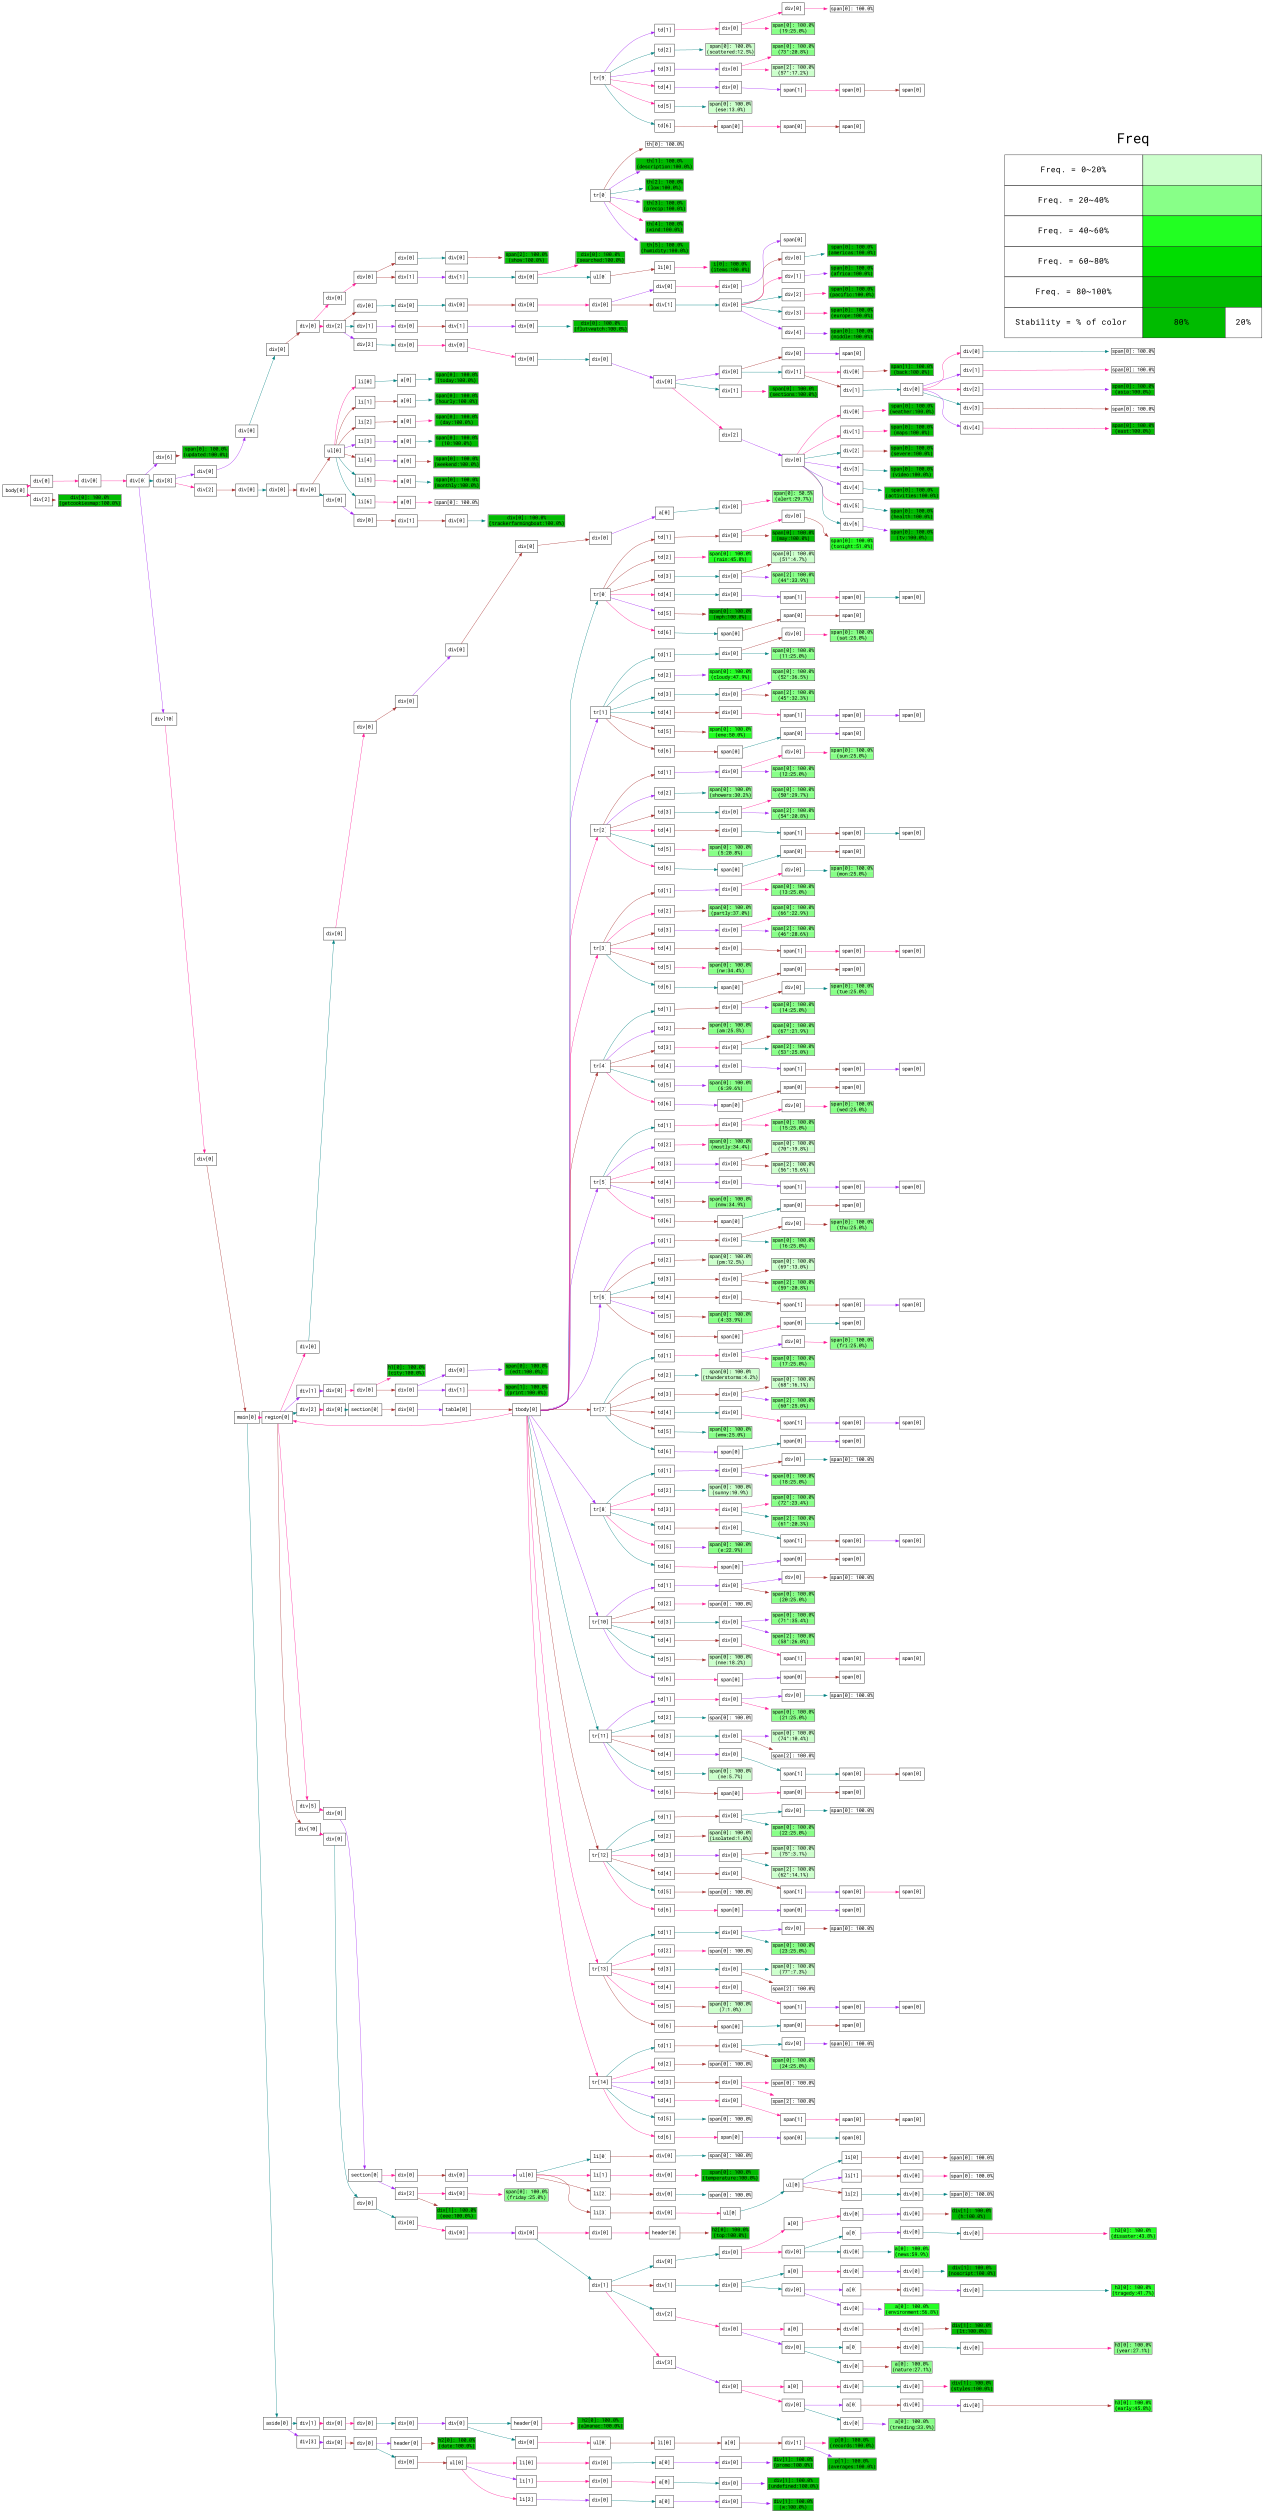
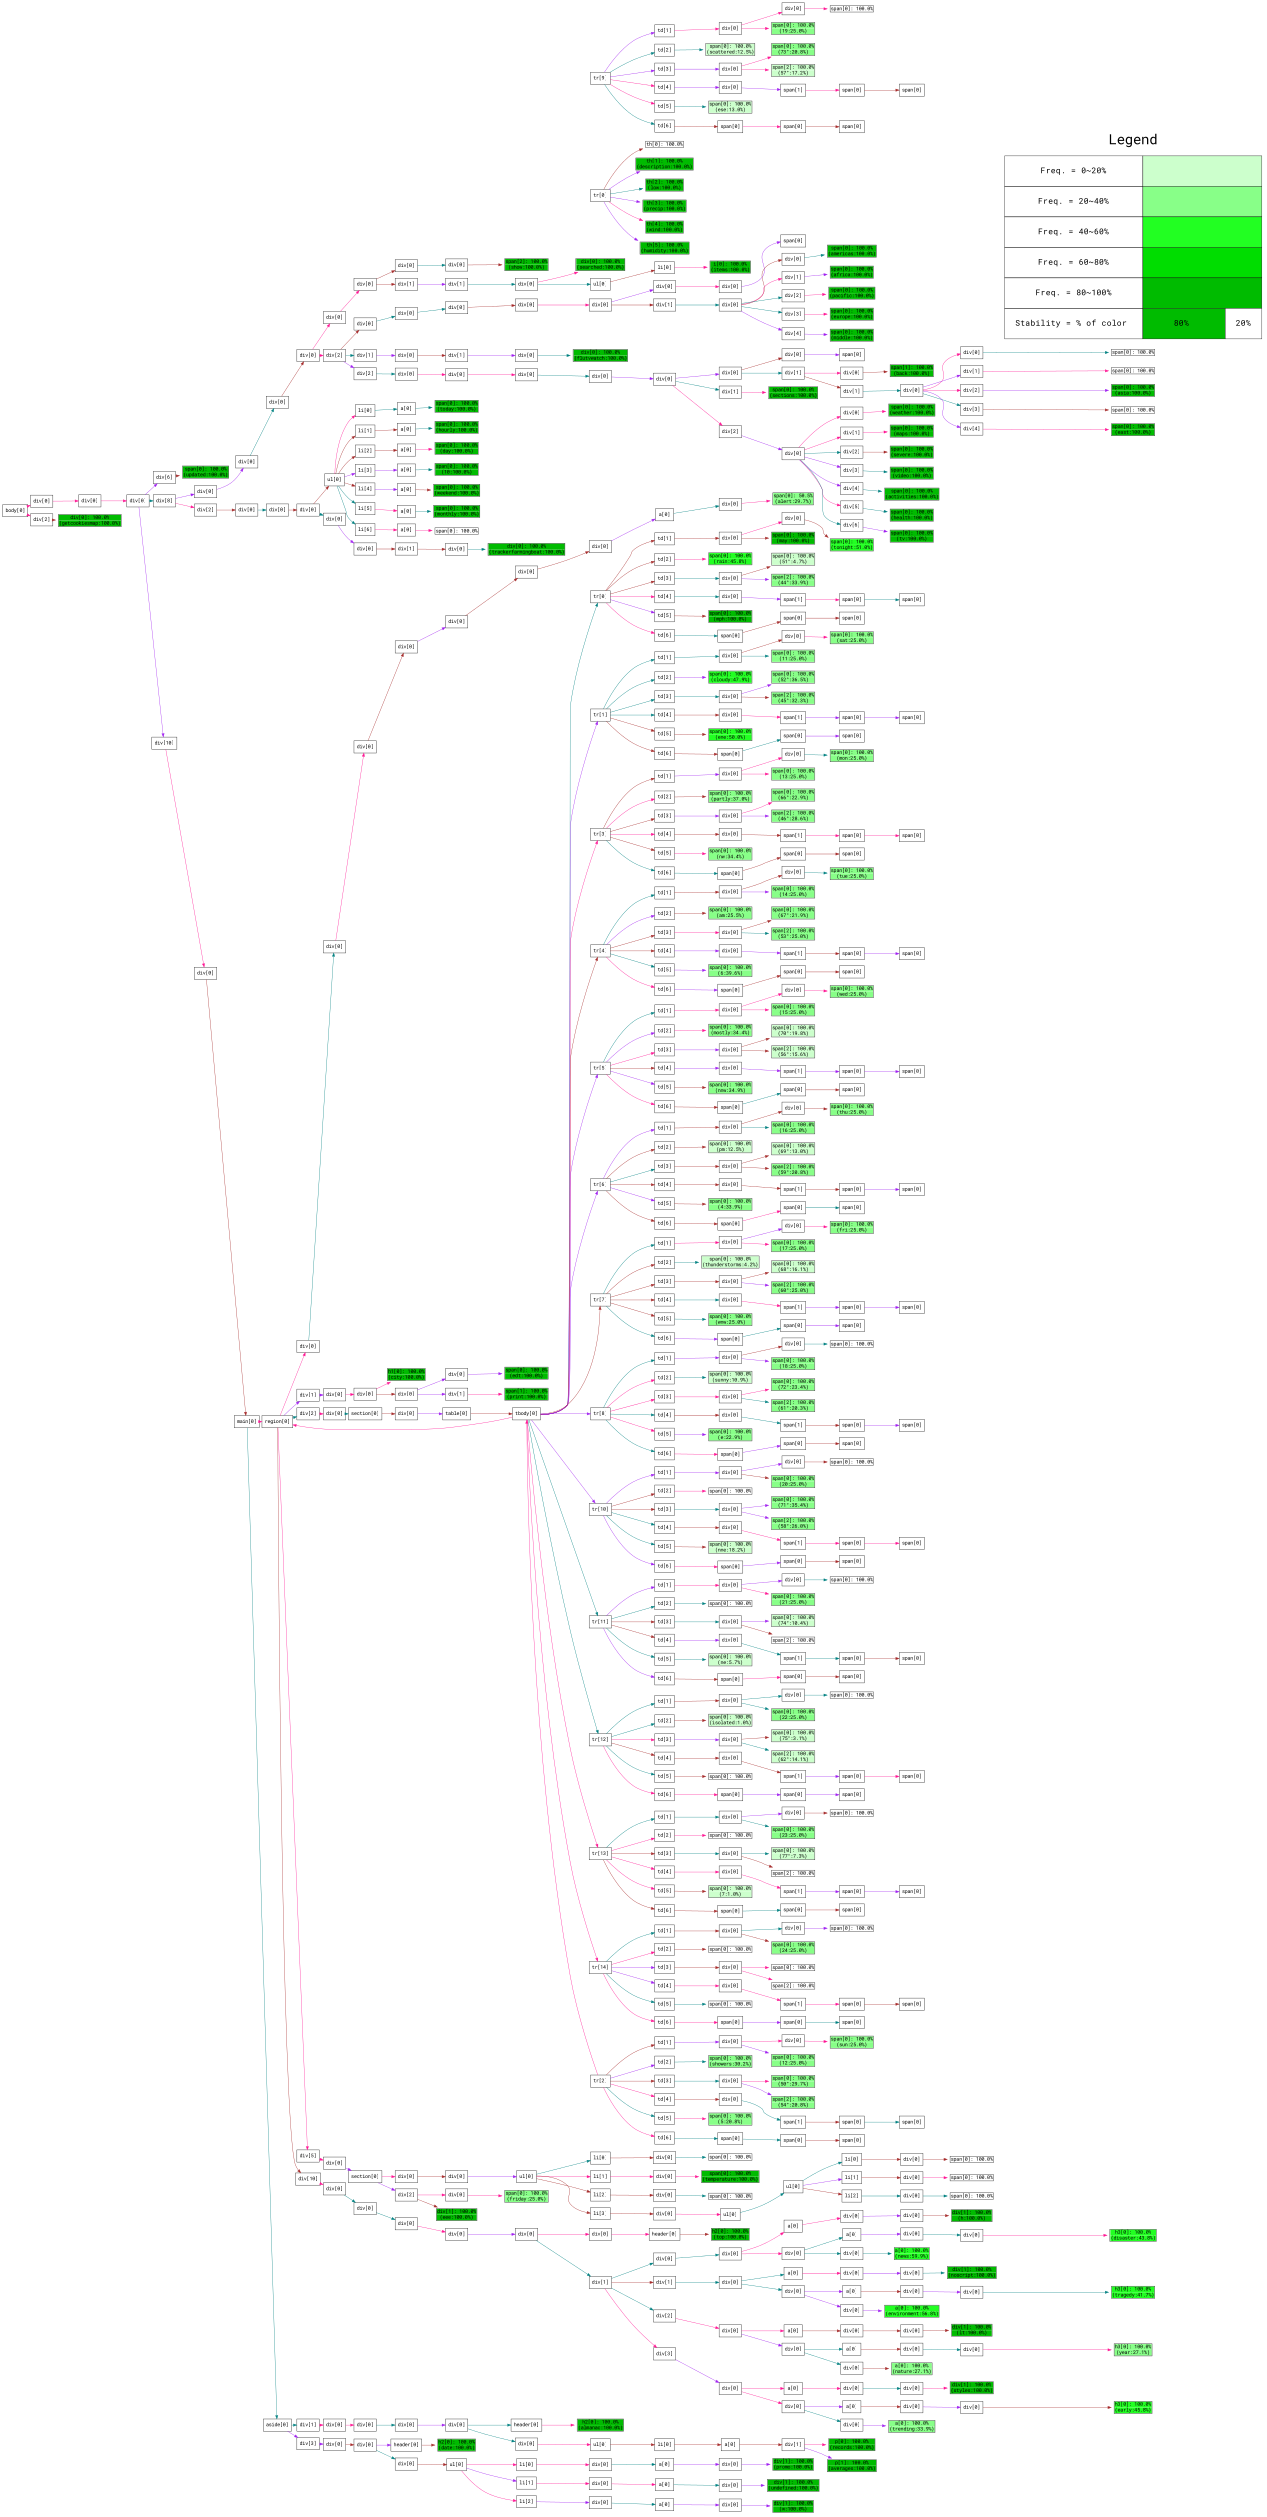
(1133, 140) -> (1133, 141)
(570, 1133) -> (542, 1752)
(552, 1633) -> (558, 1576)
